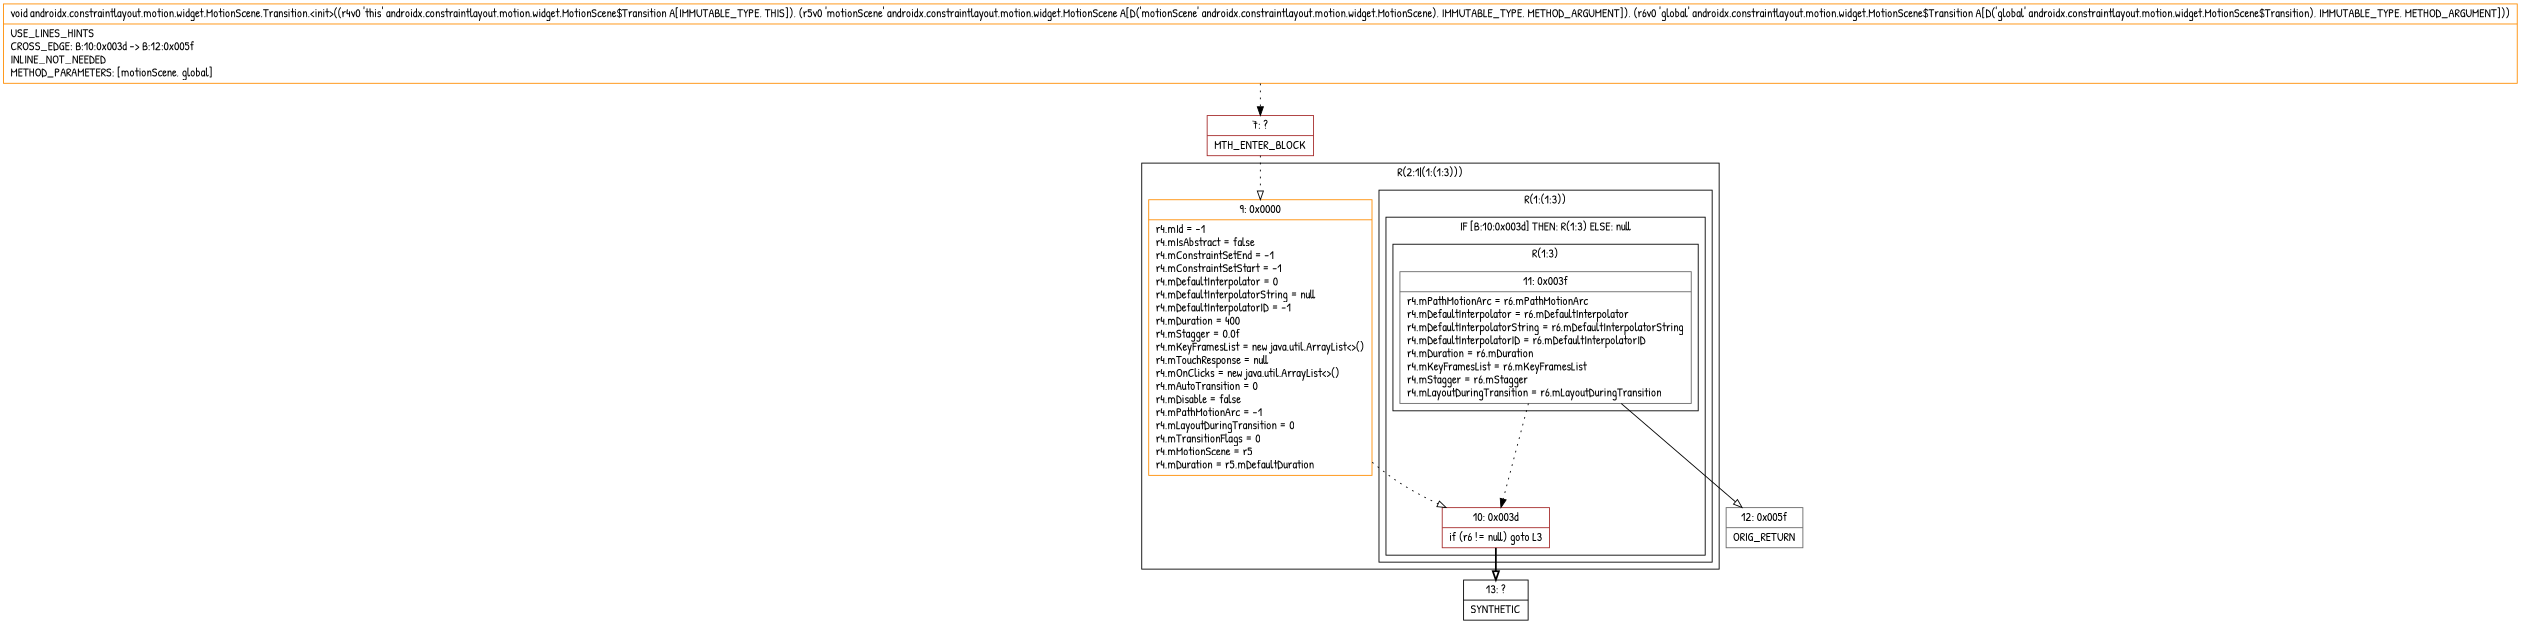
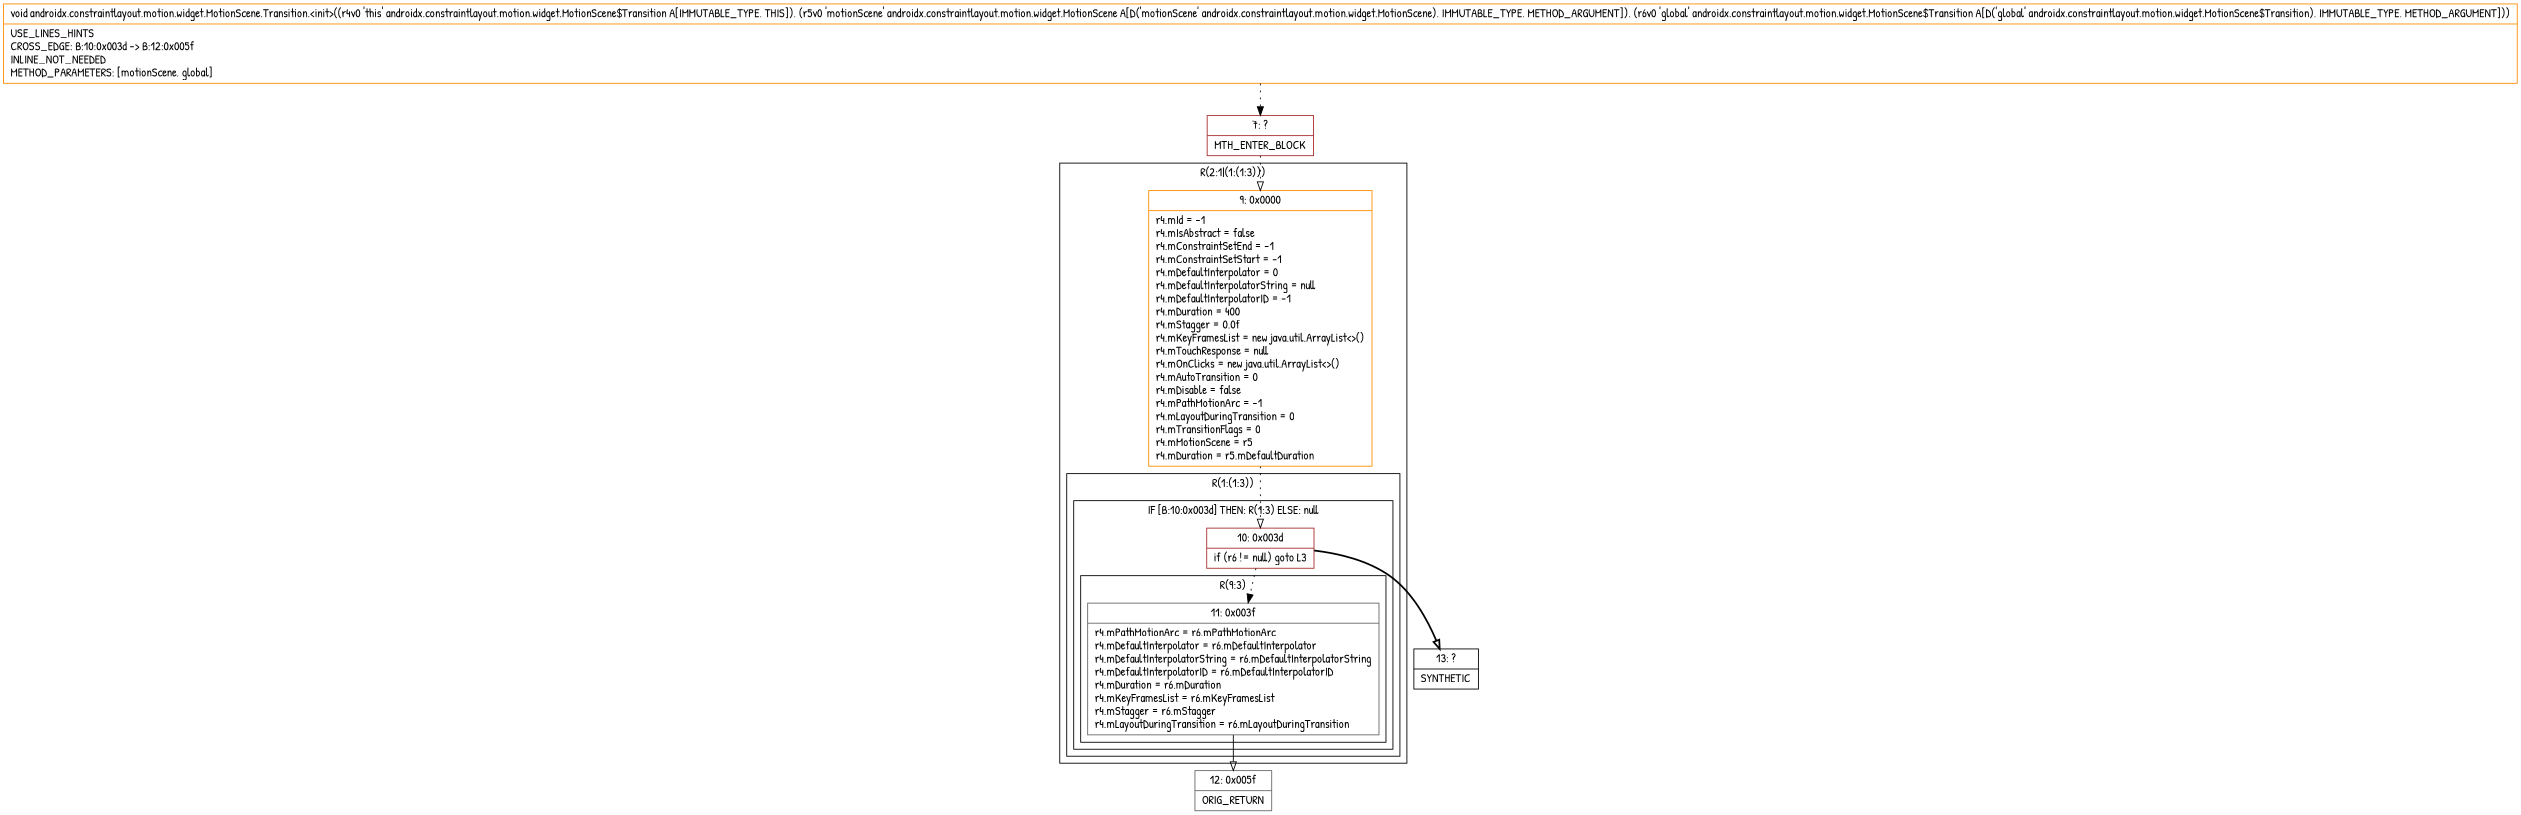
(1546, 254) -> (1233, 586)
(1516, 451) -> (1253, 581)
